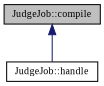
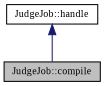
(52, 48) -> (52, 48)
